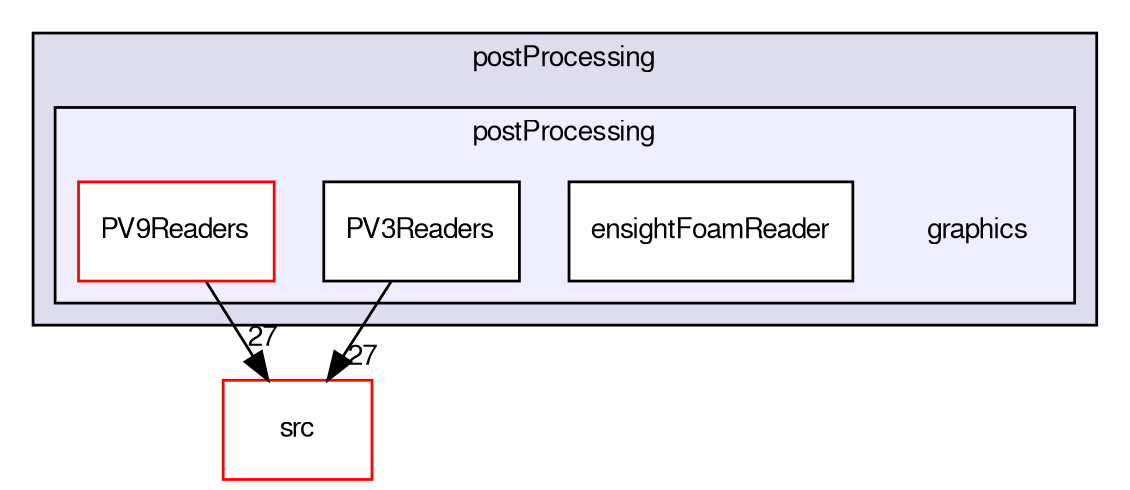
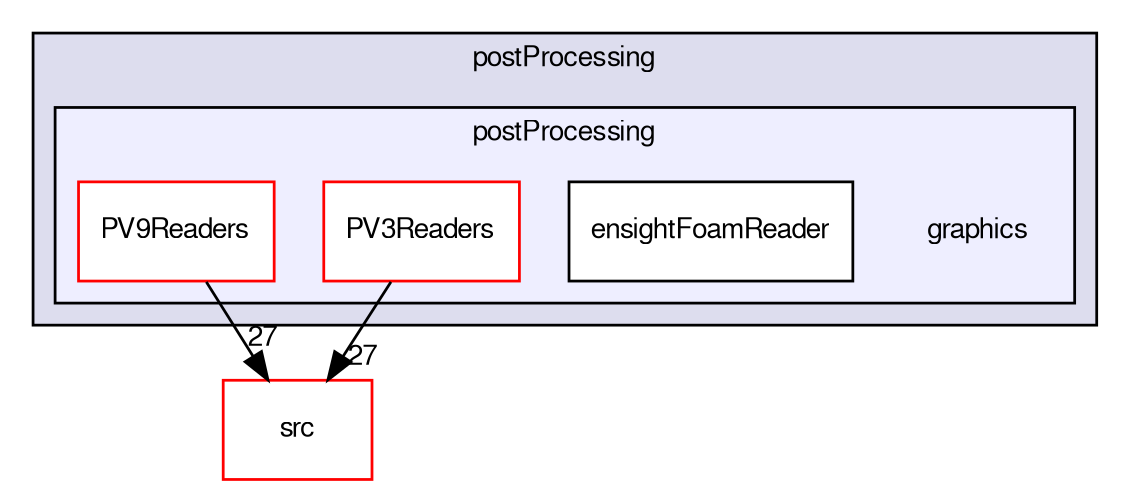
(422, 231) -> (422, 231)
